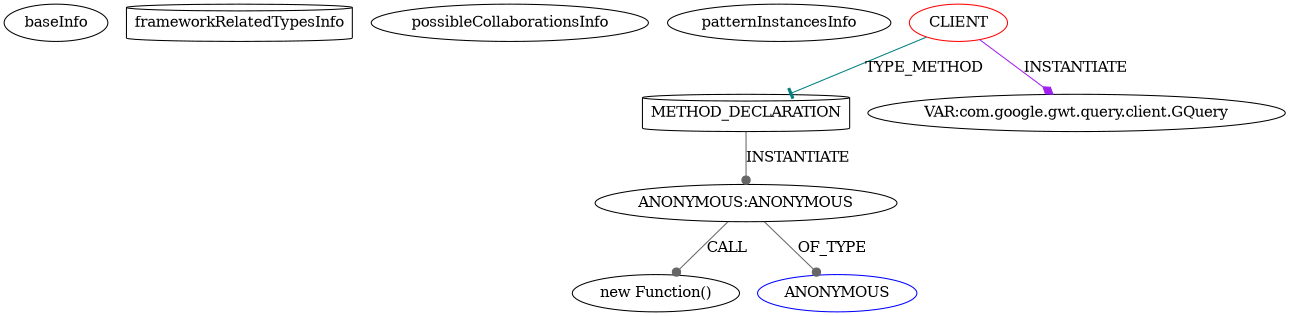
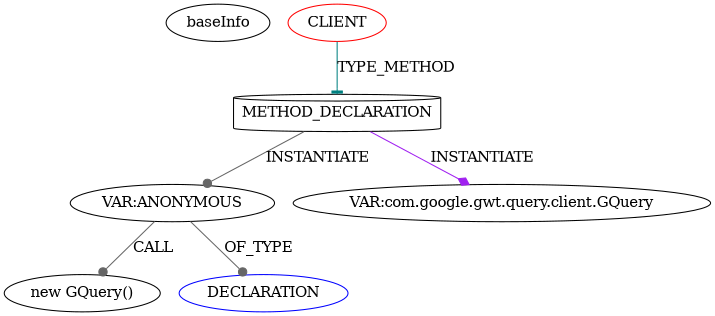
(239, 23) -> none
(510, 23) -> none
(779, 23) -> none
(1011, 63) -> (414, 155)
(746, 203) -> (172, 203)
(656, 293) -> (82, 293)
(837, 293) -> (264, 293)
